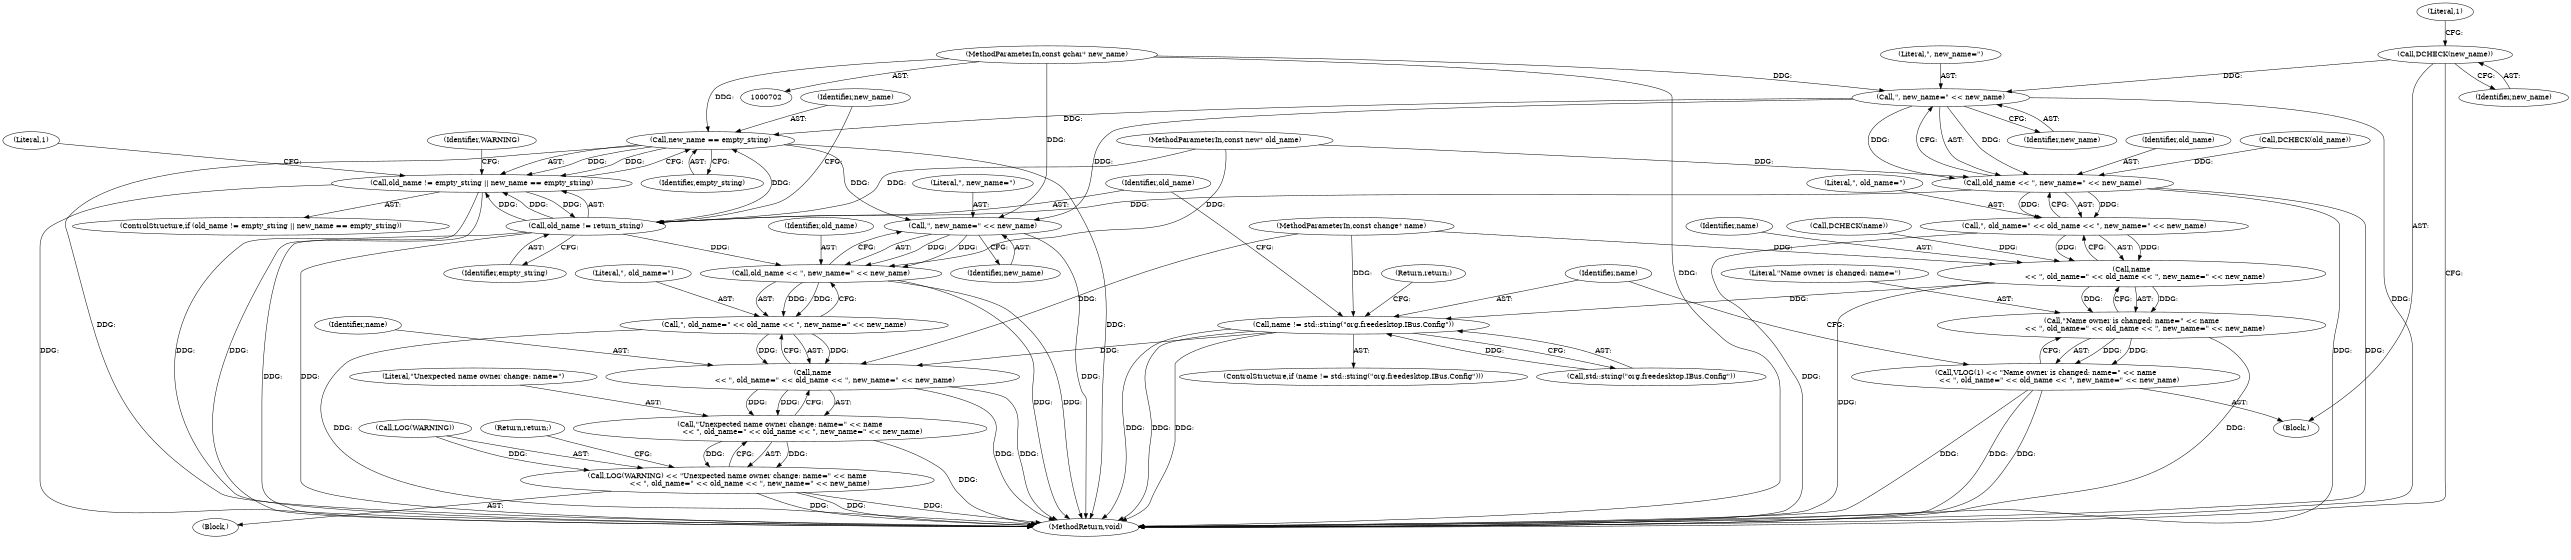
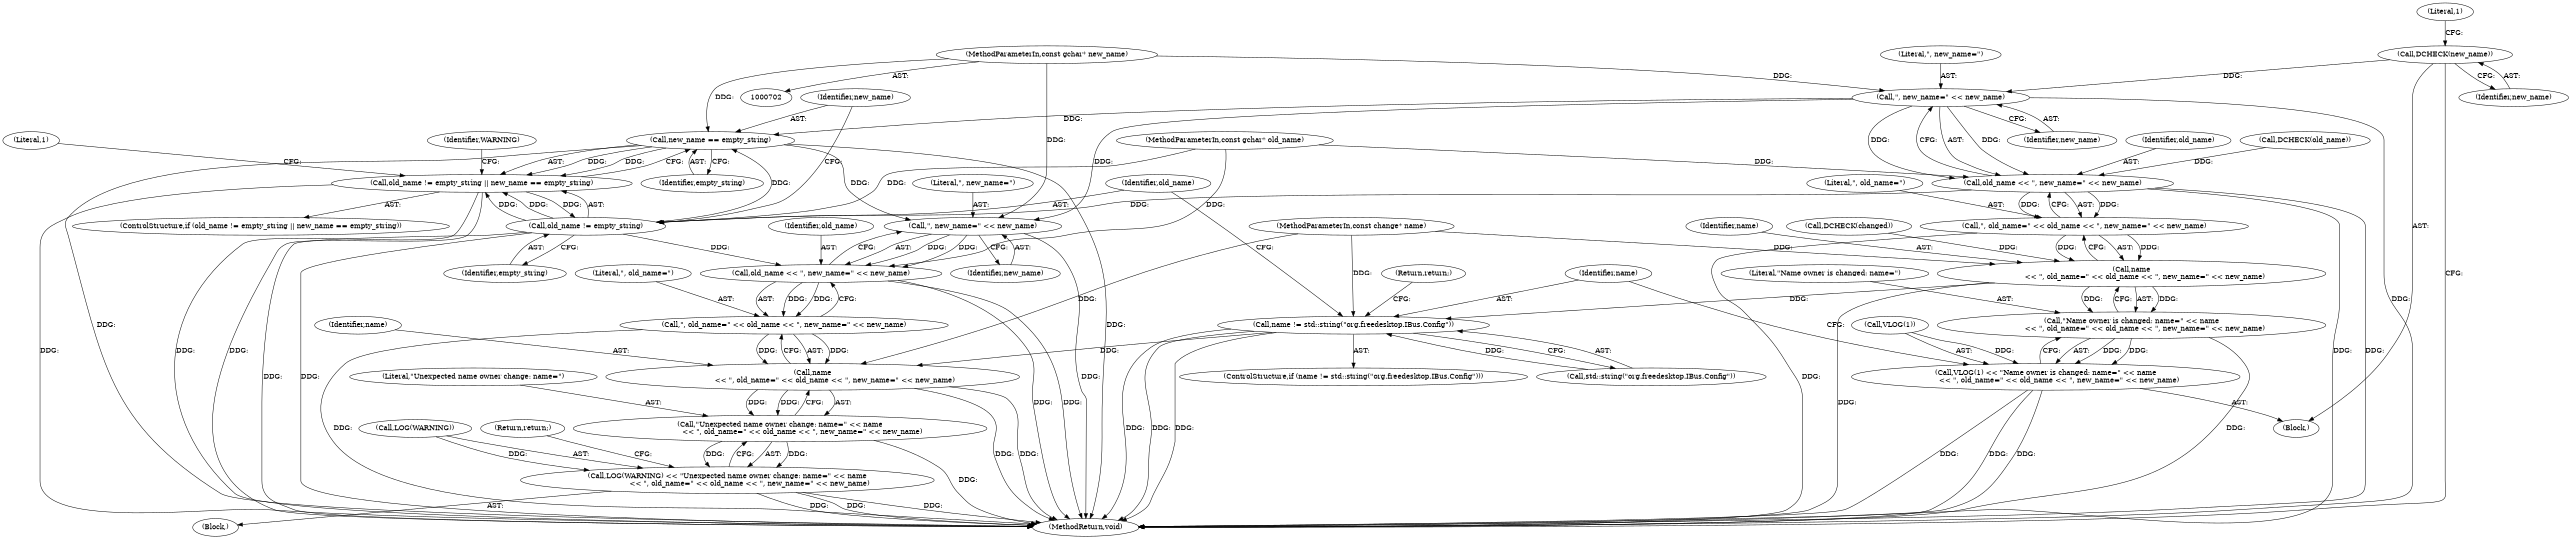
(1225, 141) -> (1225, 141)
(586, 226) -> (586, 226)
(1849, 226) -> (1849, 226)
none -> (1890, 325)
(1737, 347) -> none
